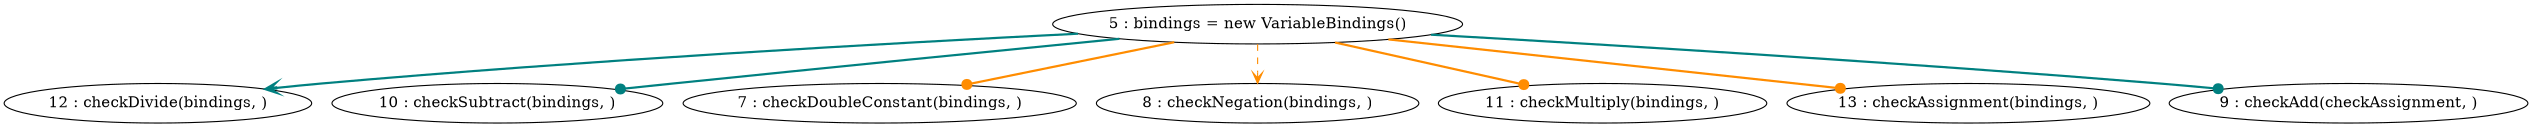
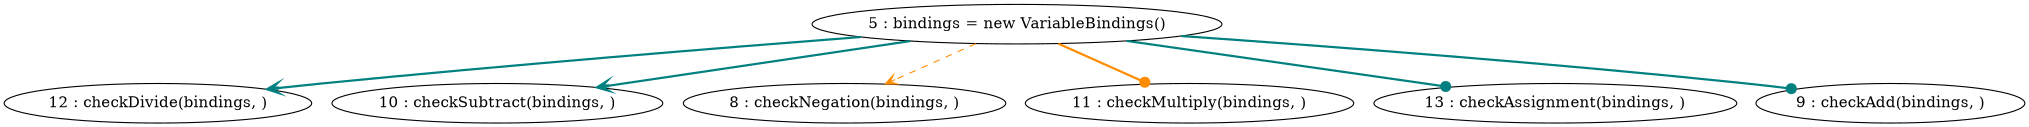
(872, 63) -> (759, 63)
(1612, 64) -> (1284, 63)
(880, 103) -> none
(2349, 103) -> (1890, 103)
